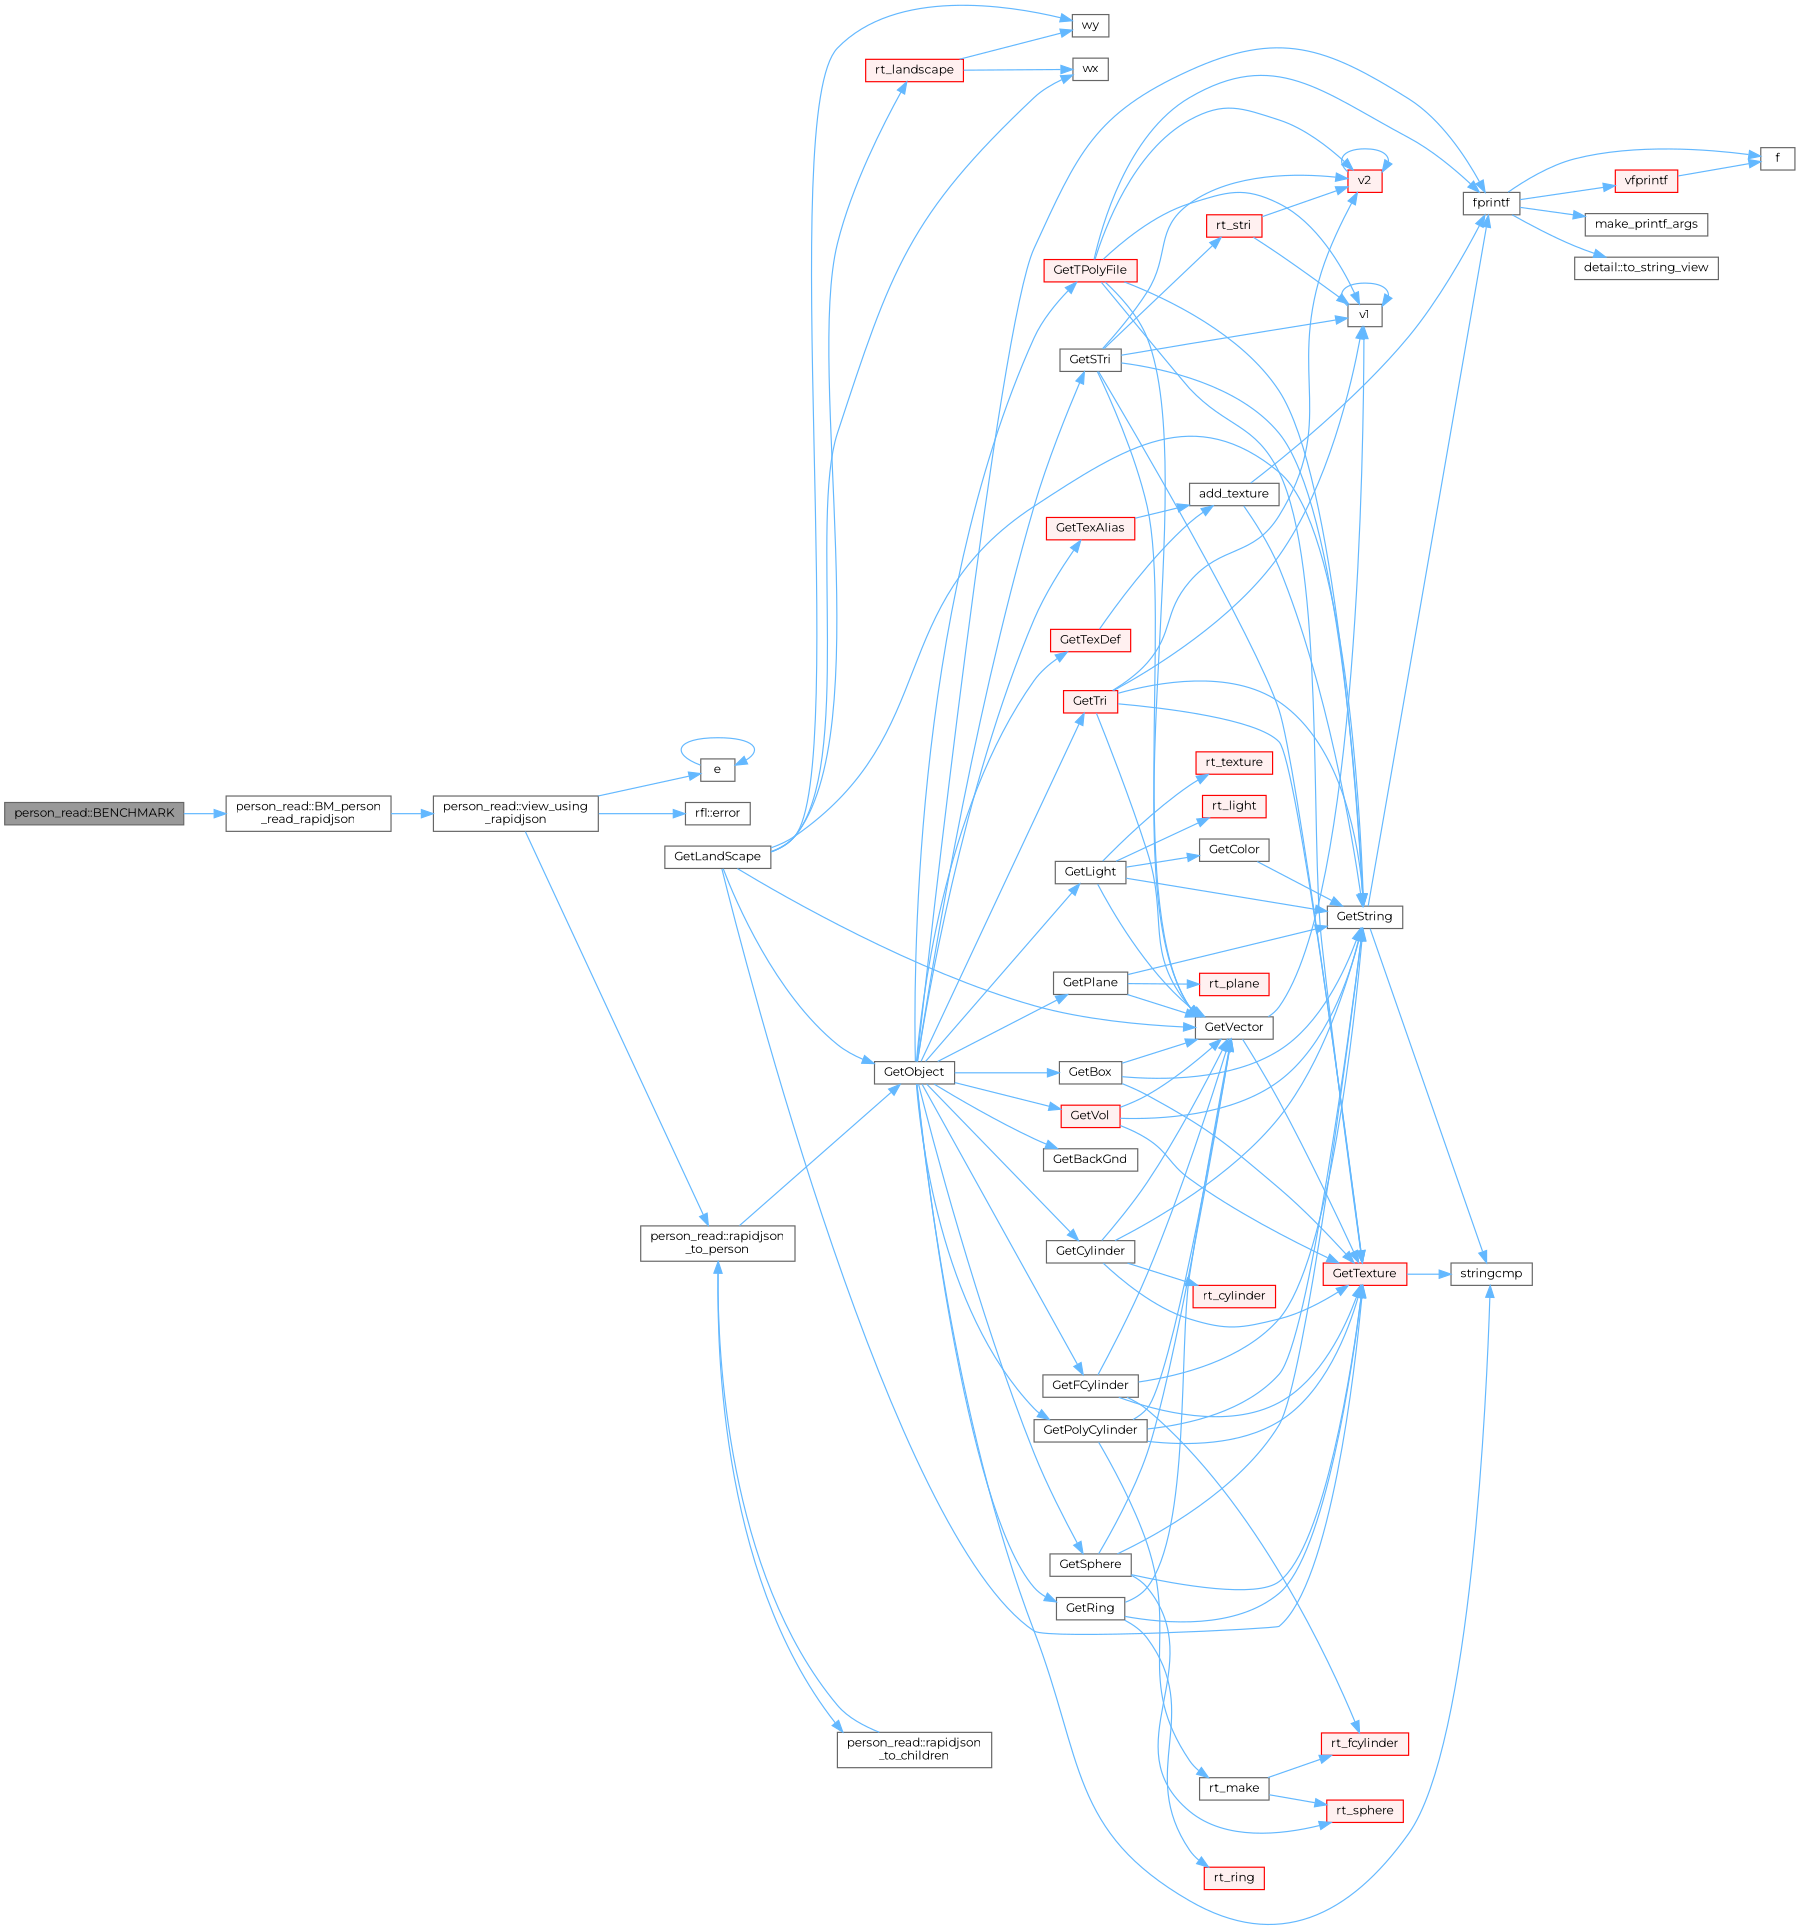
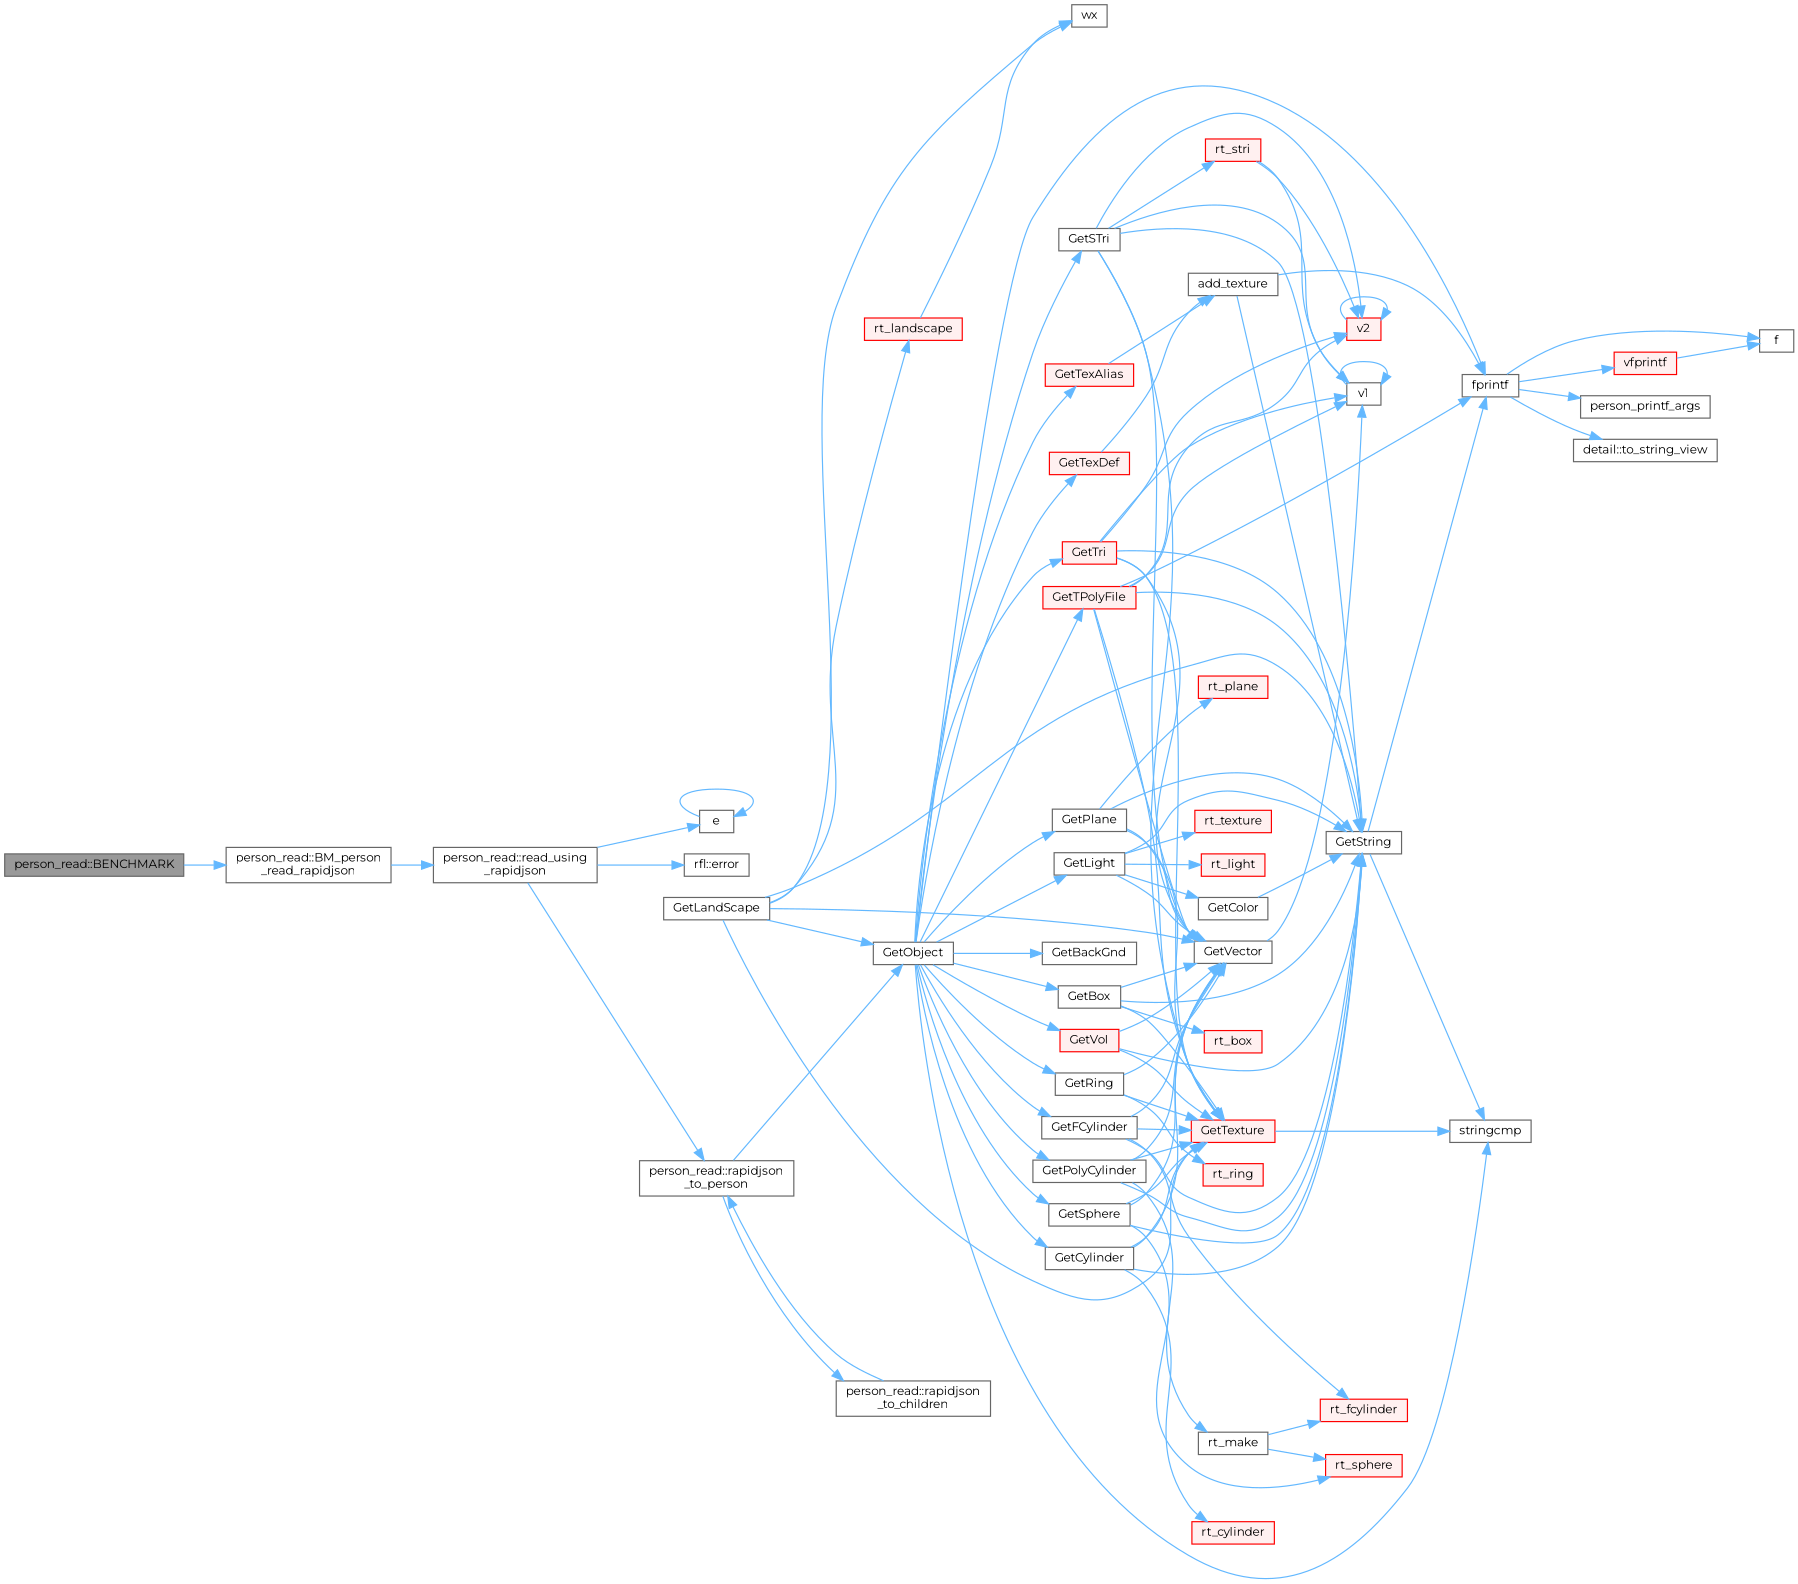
(1091, 26) -> none
(1647, 225) -> (1645, 407)
(516, 814) -> (515, 865)
none -> (1233, 1042)
(1301, 1144) -> (1176, 965)
